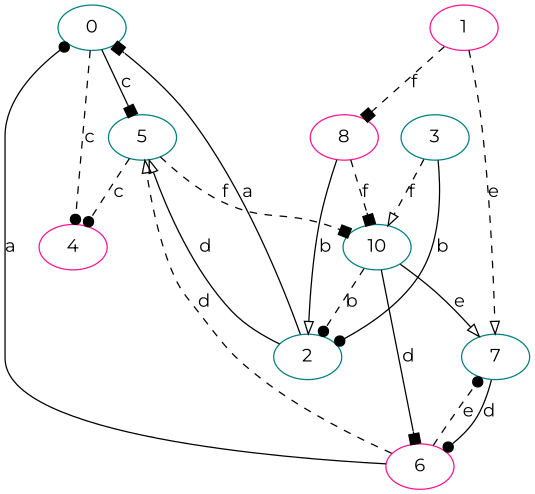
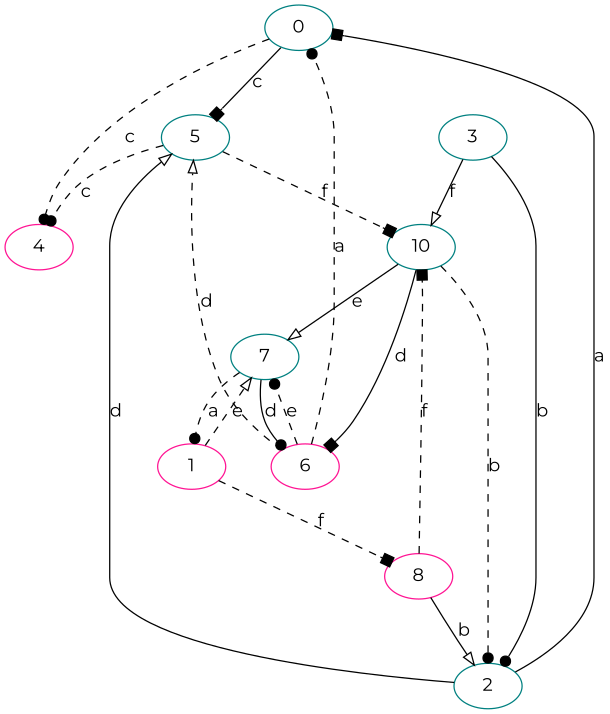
(409, 187) -> (450, 187)
(27, 392) -> (334, 251)
none -> (211, 398)
